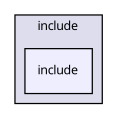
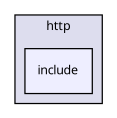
(59, 27) -> (59, 27)
